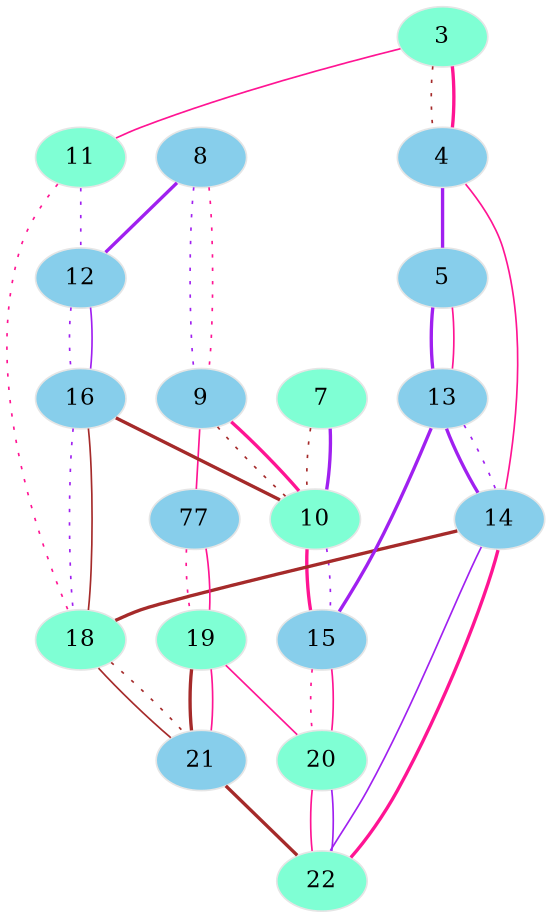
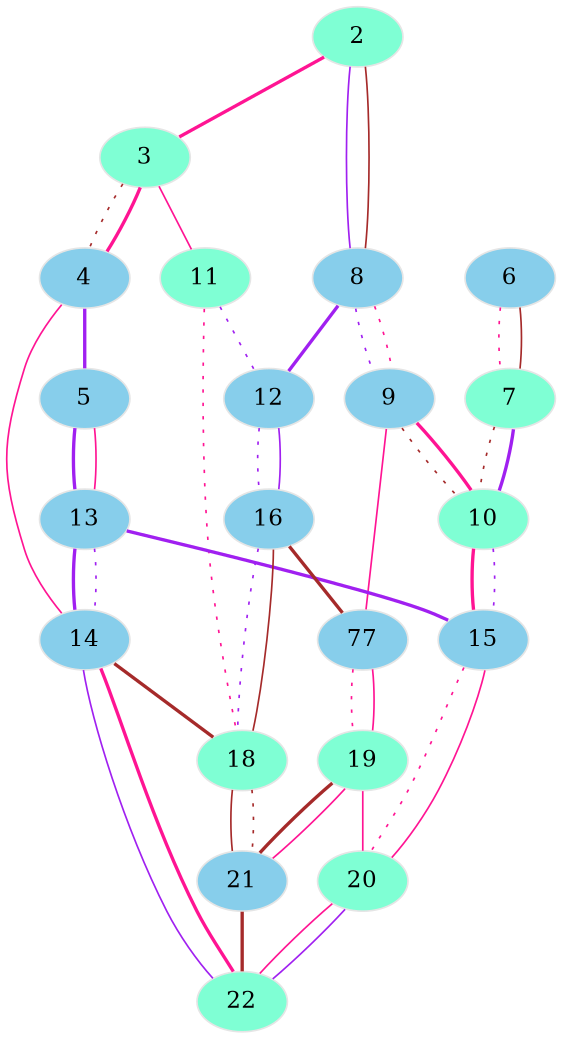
none -> (358, 37)
none -> (510, 278)
(186, 453) -> (327, 593)
